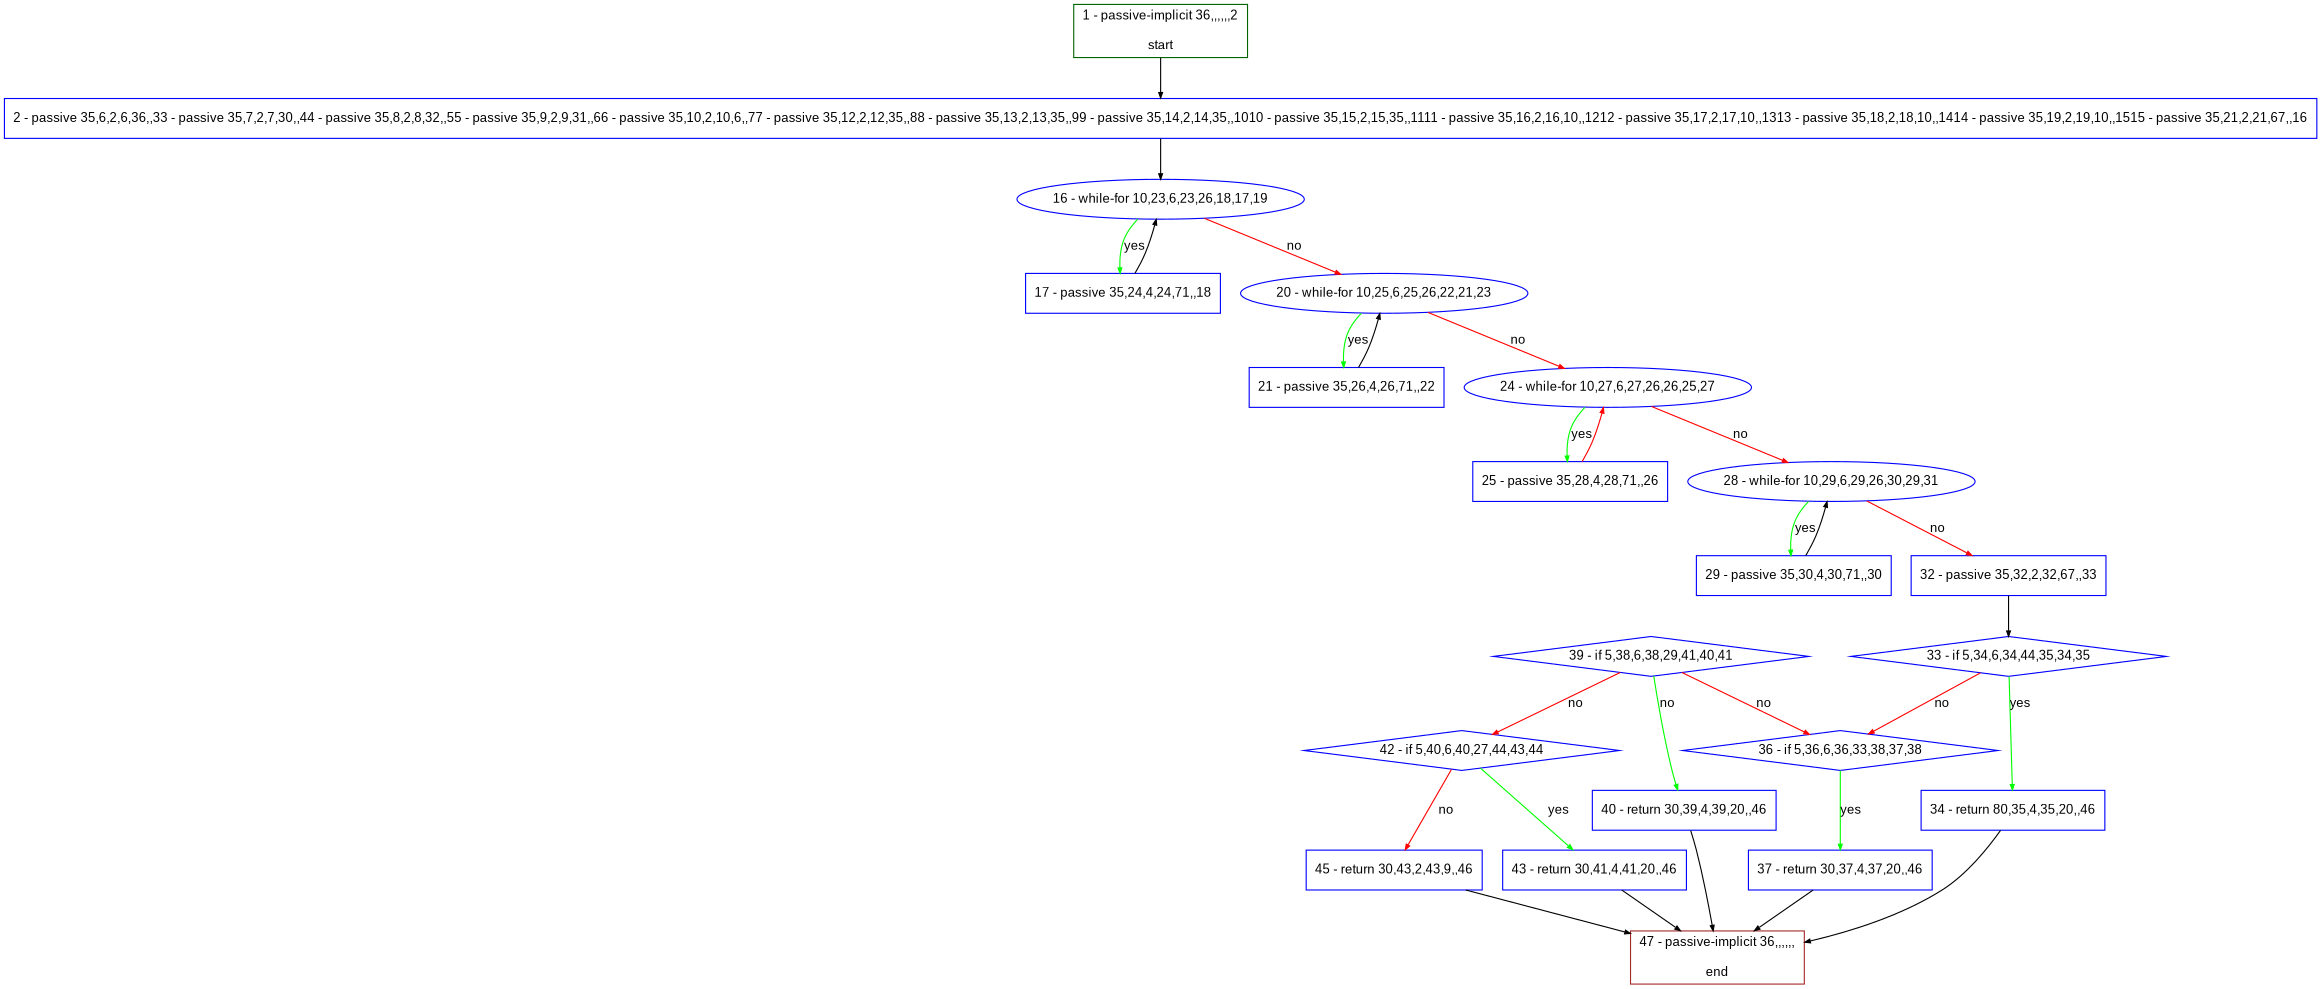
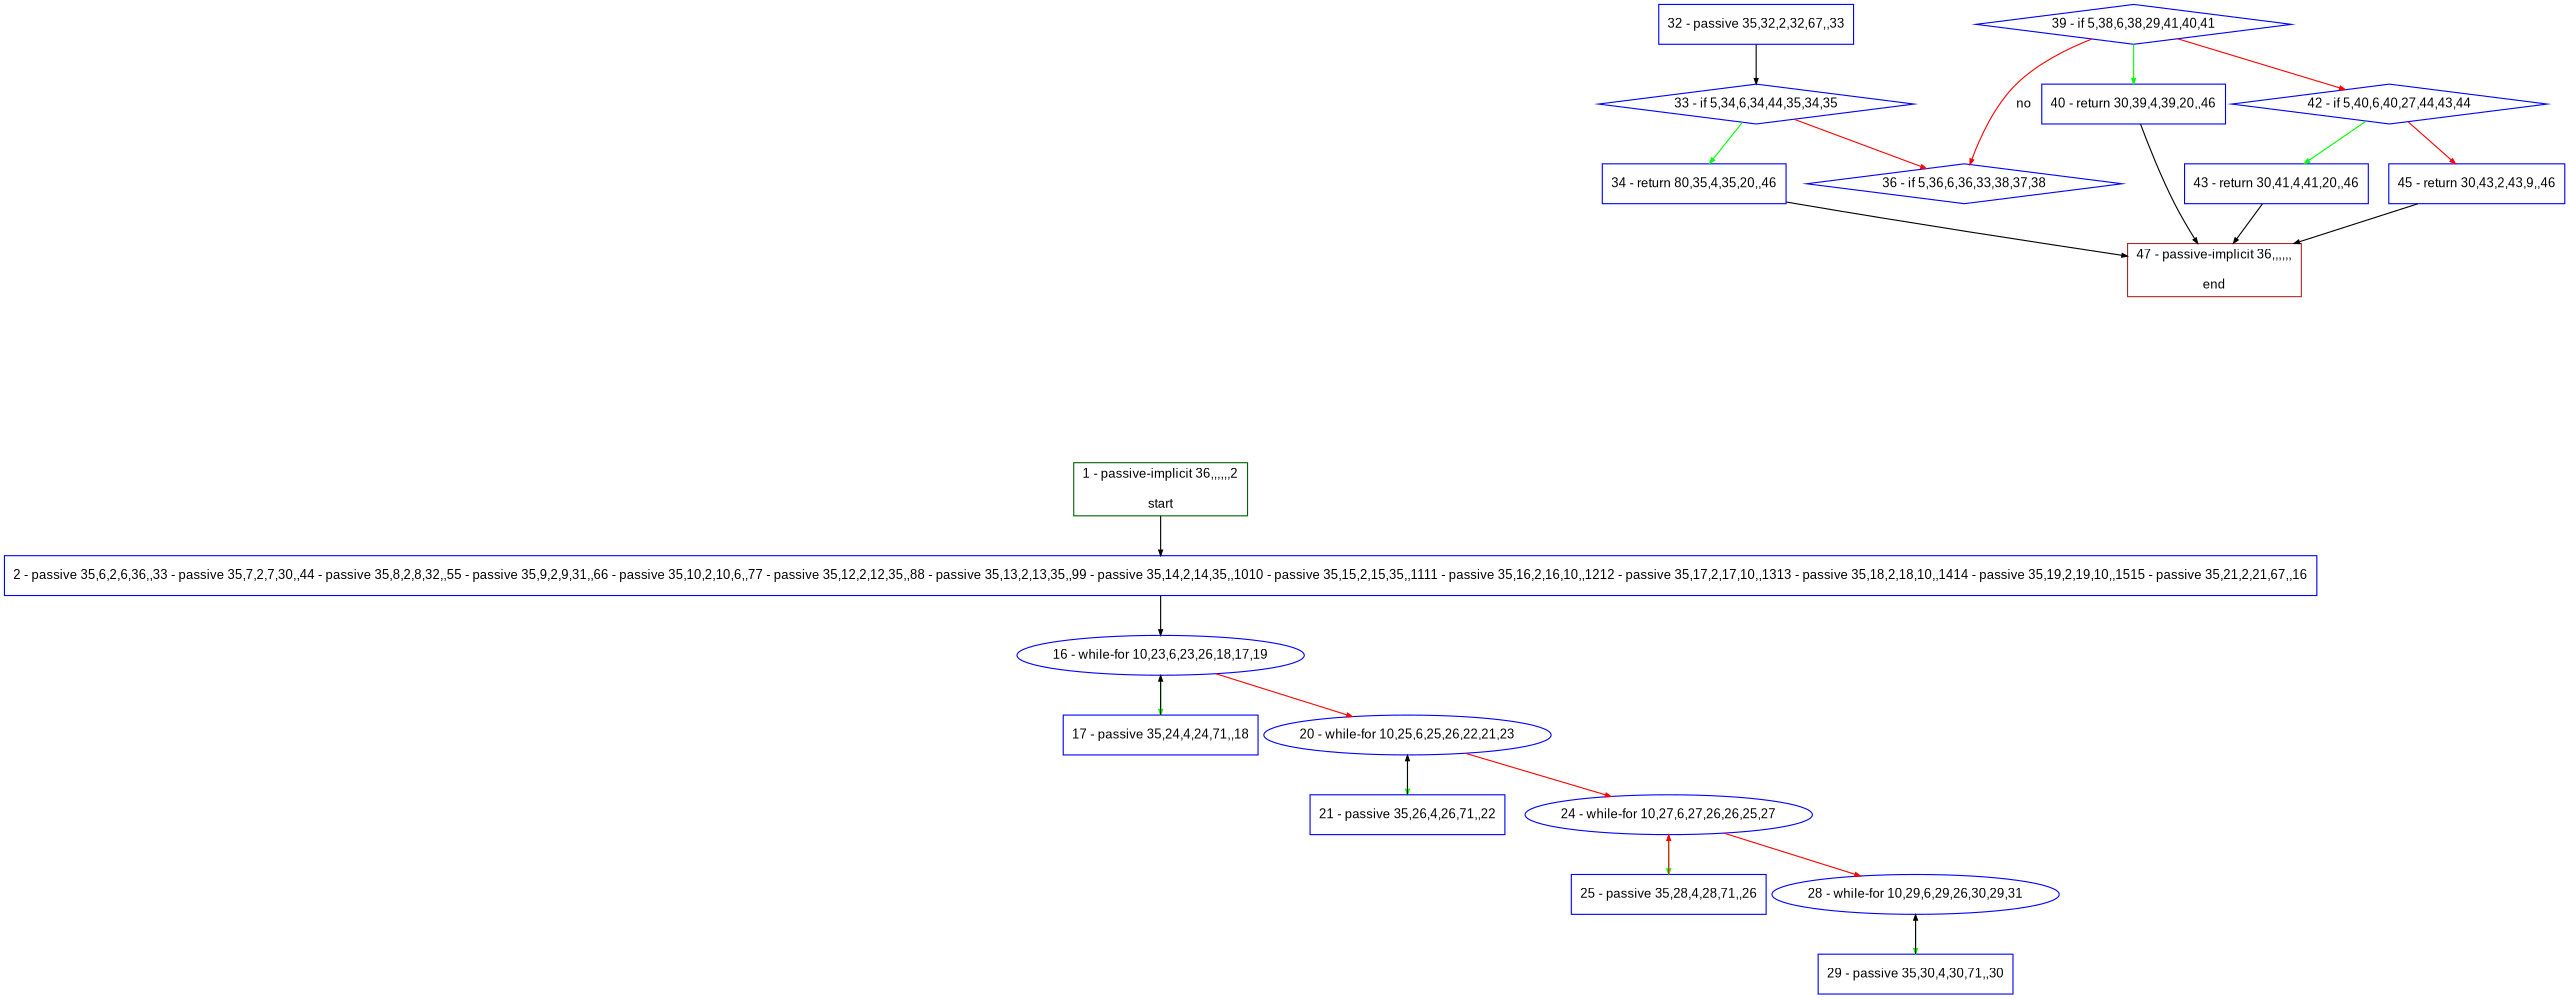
(1518, 340) -> (1914, 994)
(1917, 527) -> none
(1840, 870) -> none
